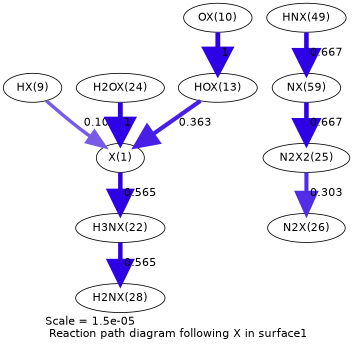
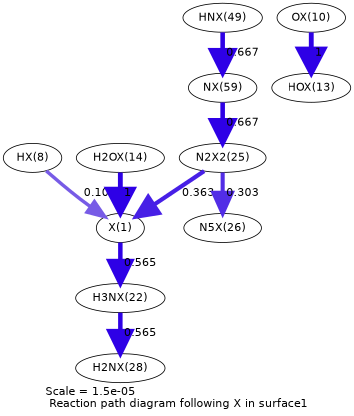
(33, 88) -> (33, 158)
(120, 88) -> (120, 158)
(177, 118) -> (179, 188)
(306, 228) -> (223, 228)
